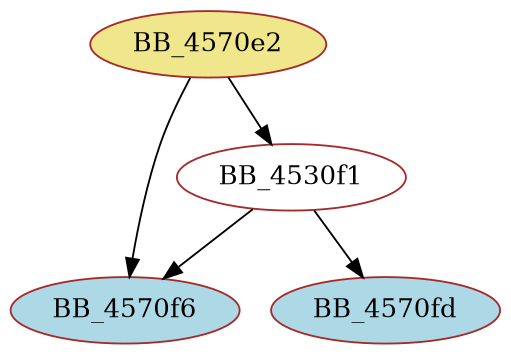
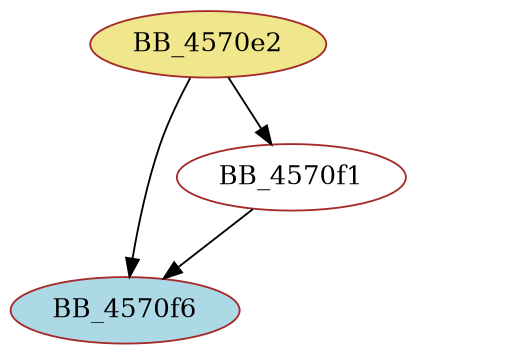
(291, 177) -> (291, 177)
(386, 310) -> none
